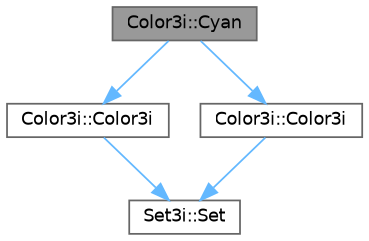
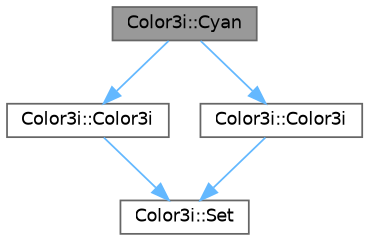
(185, 217) -> (185, 217)
